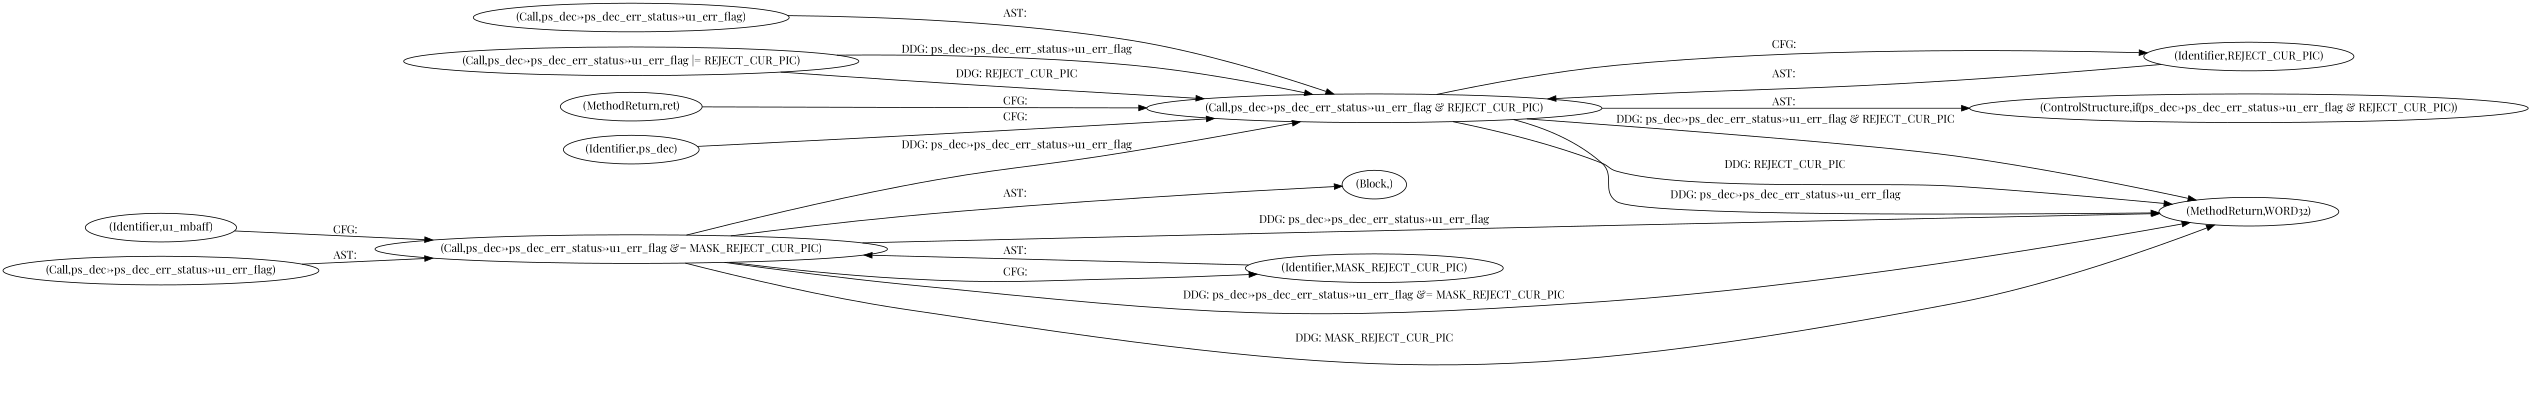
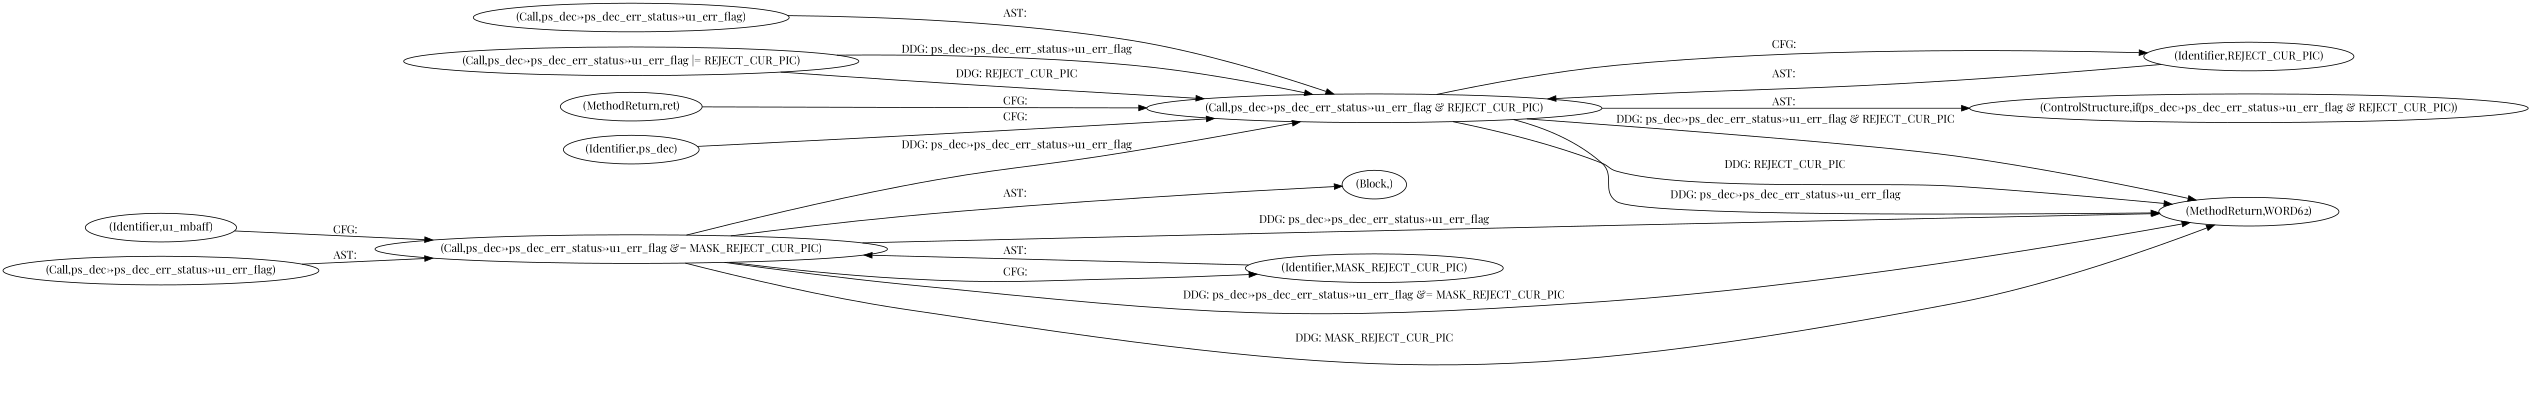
(2249, 212) -> (2249, 212)
